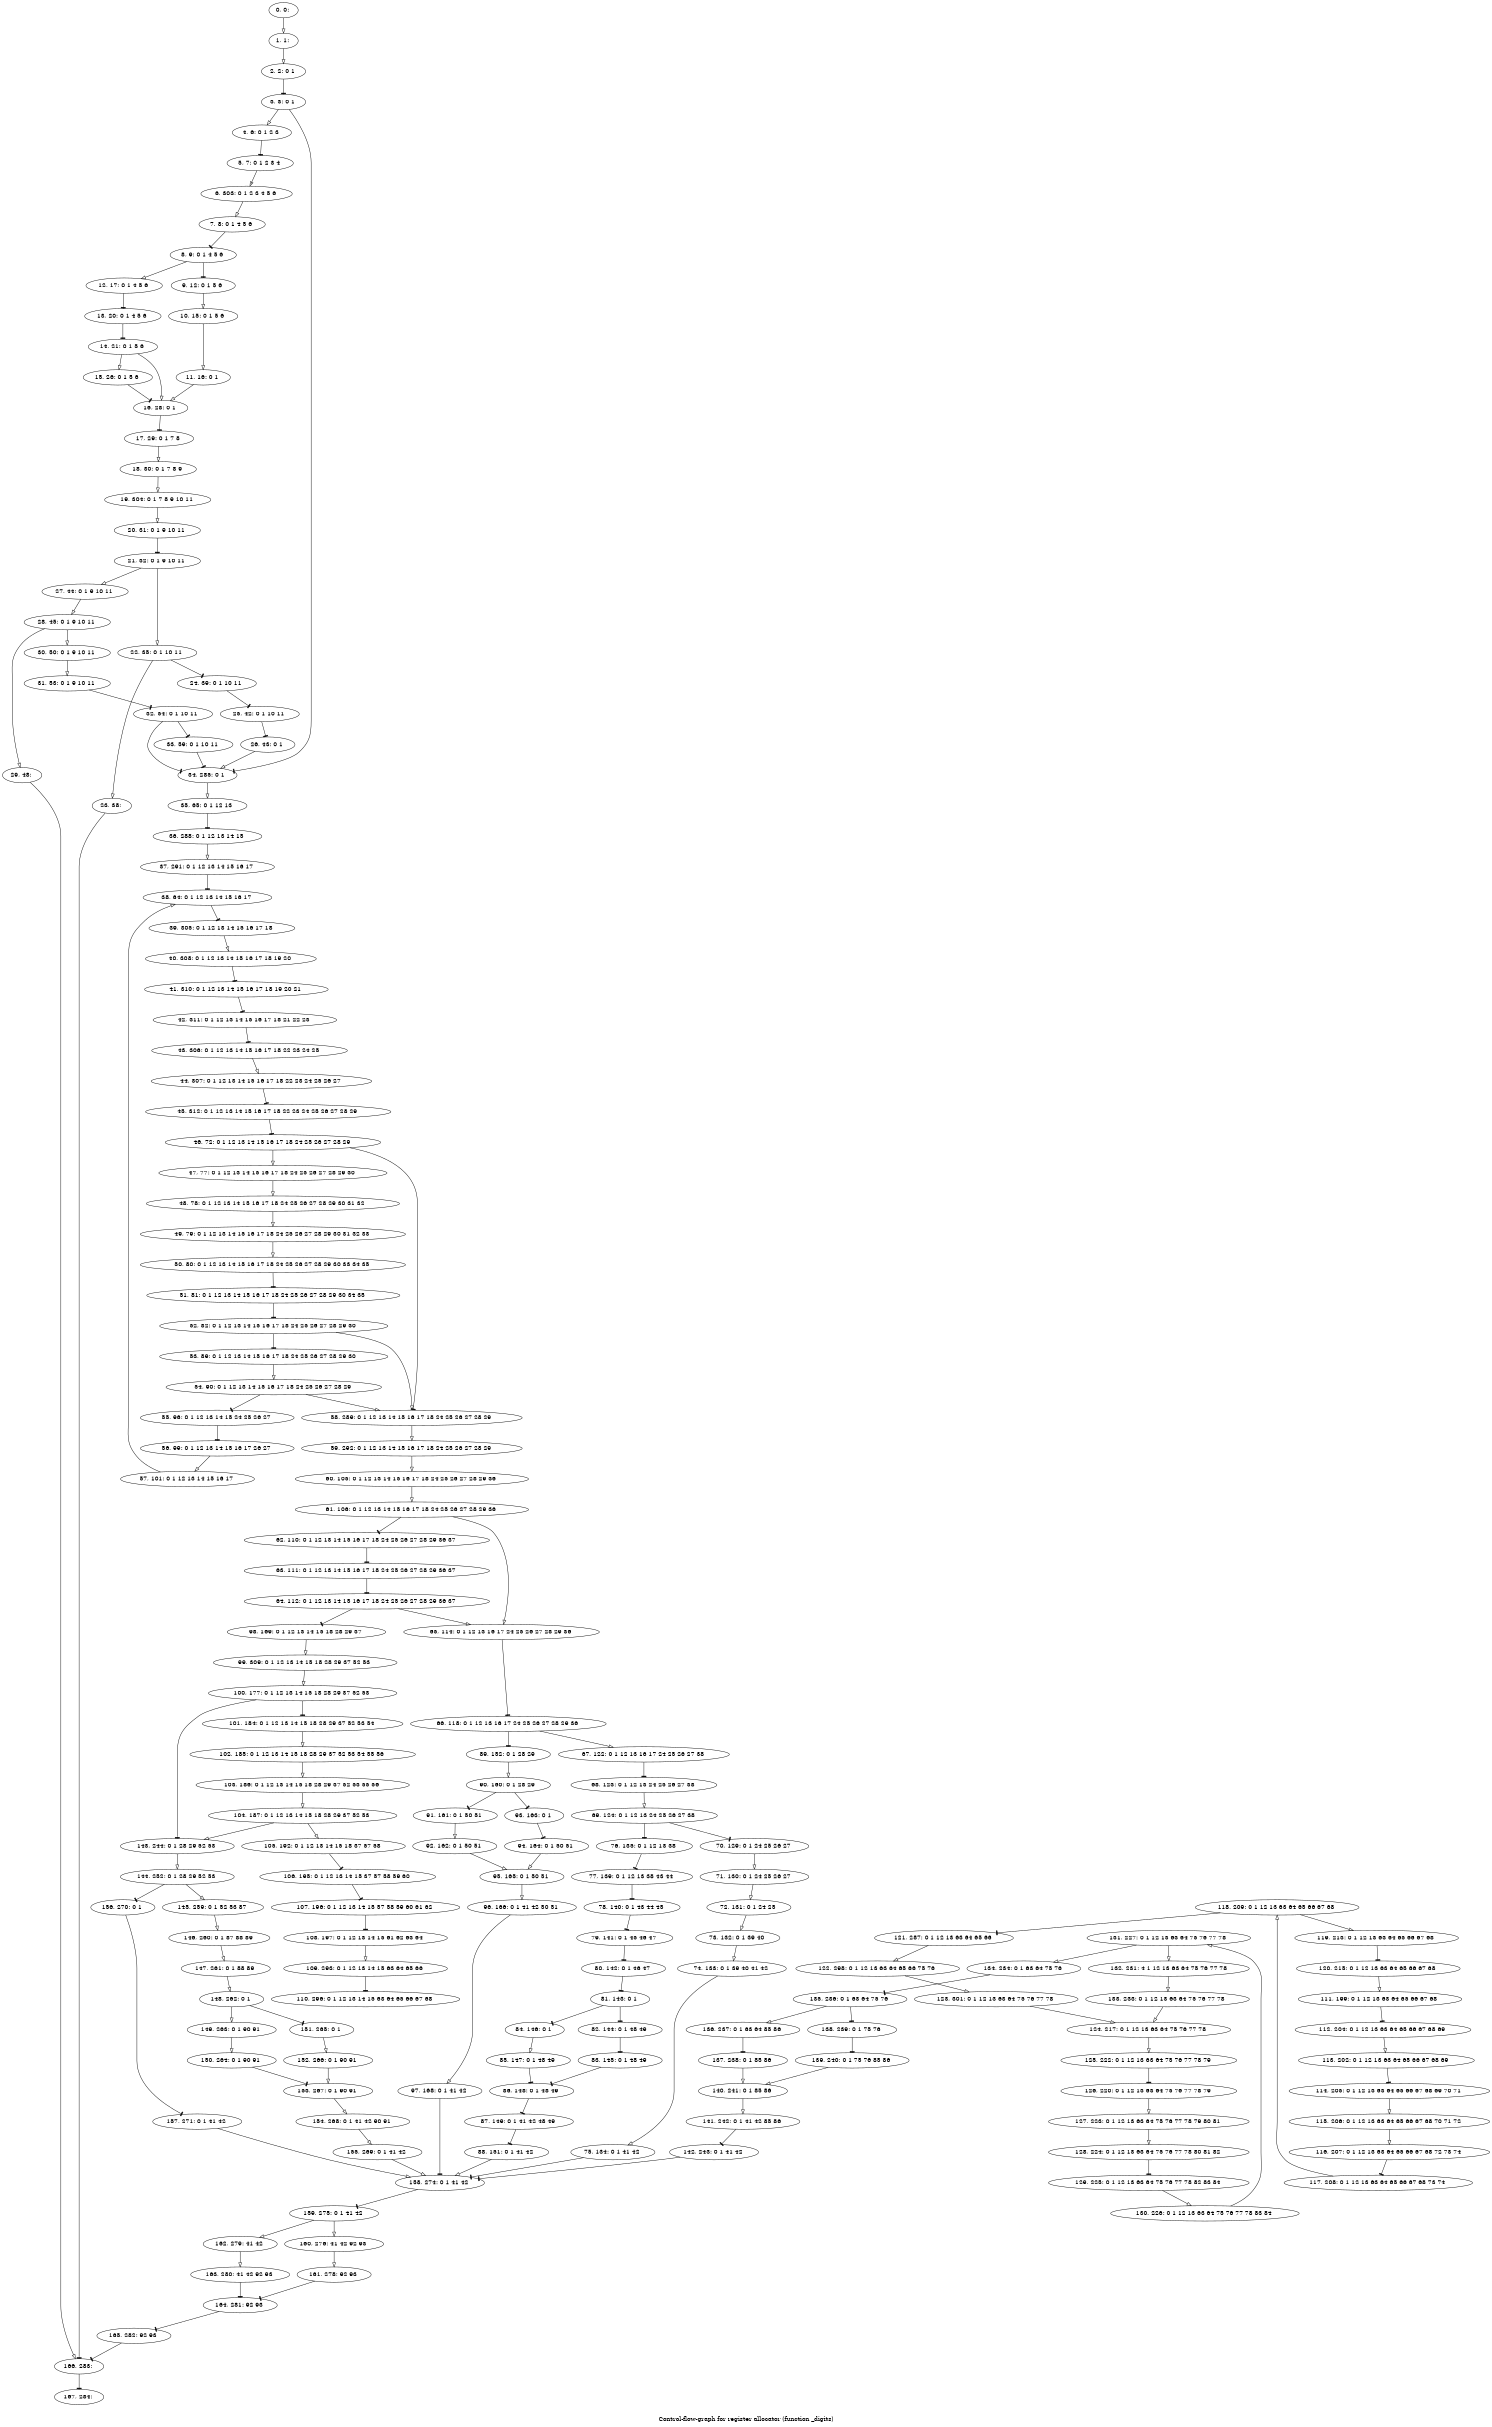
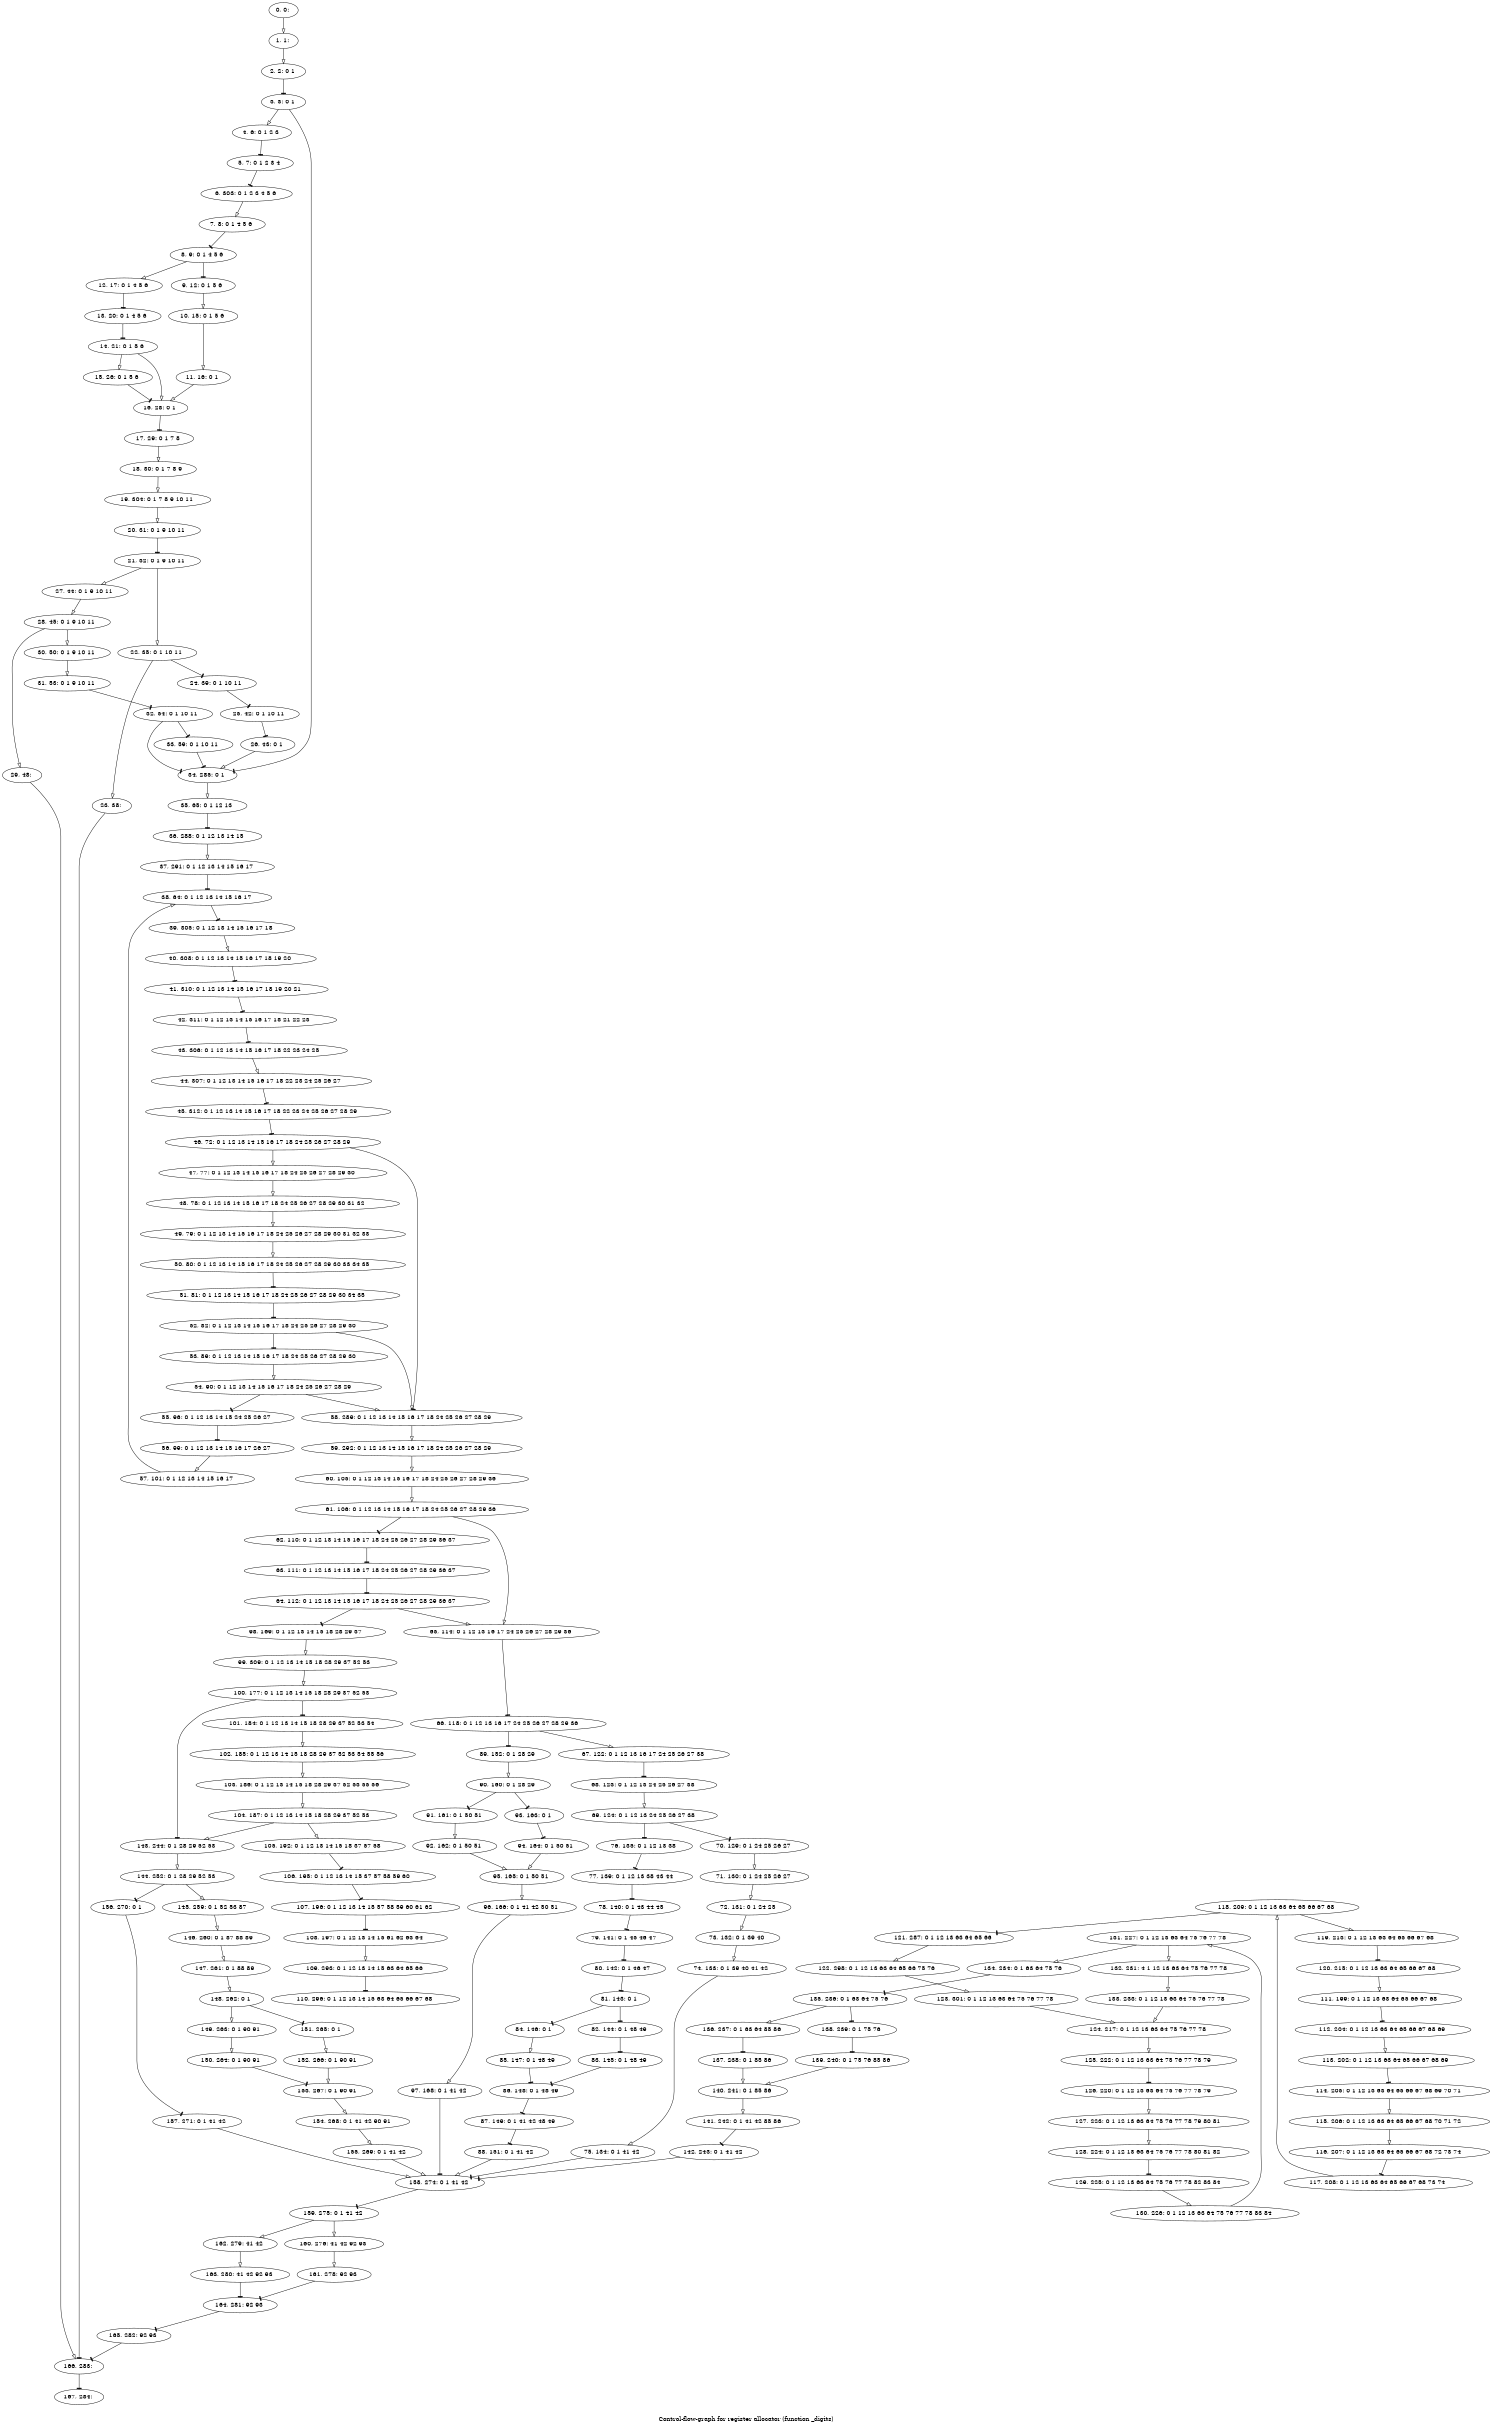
(254, 177) -> (254, 177)
